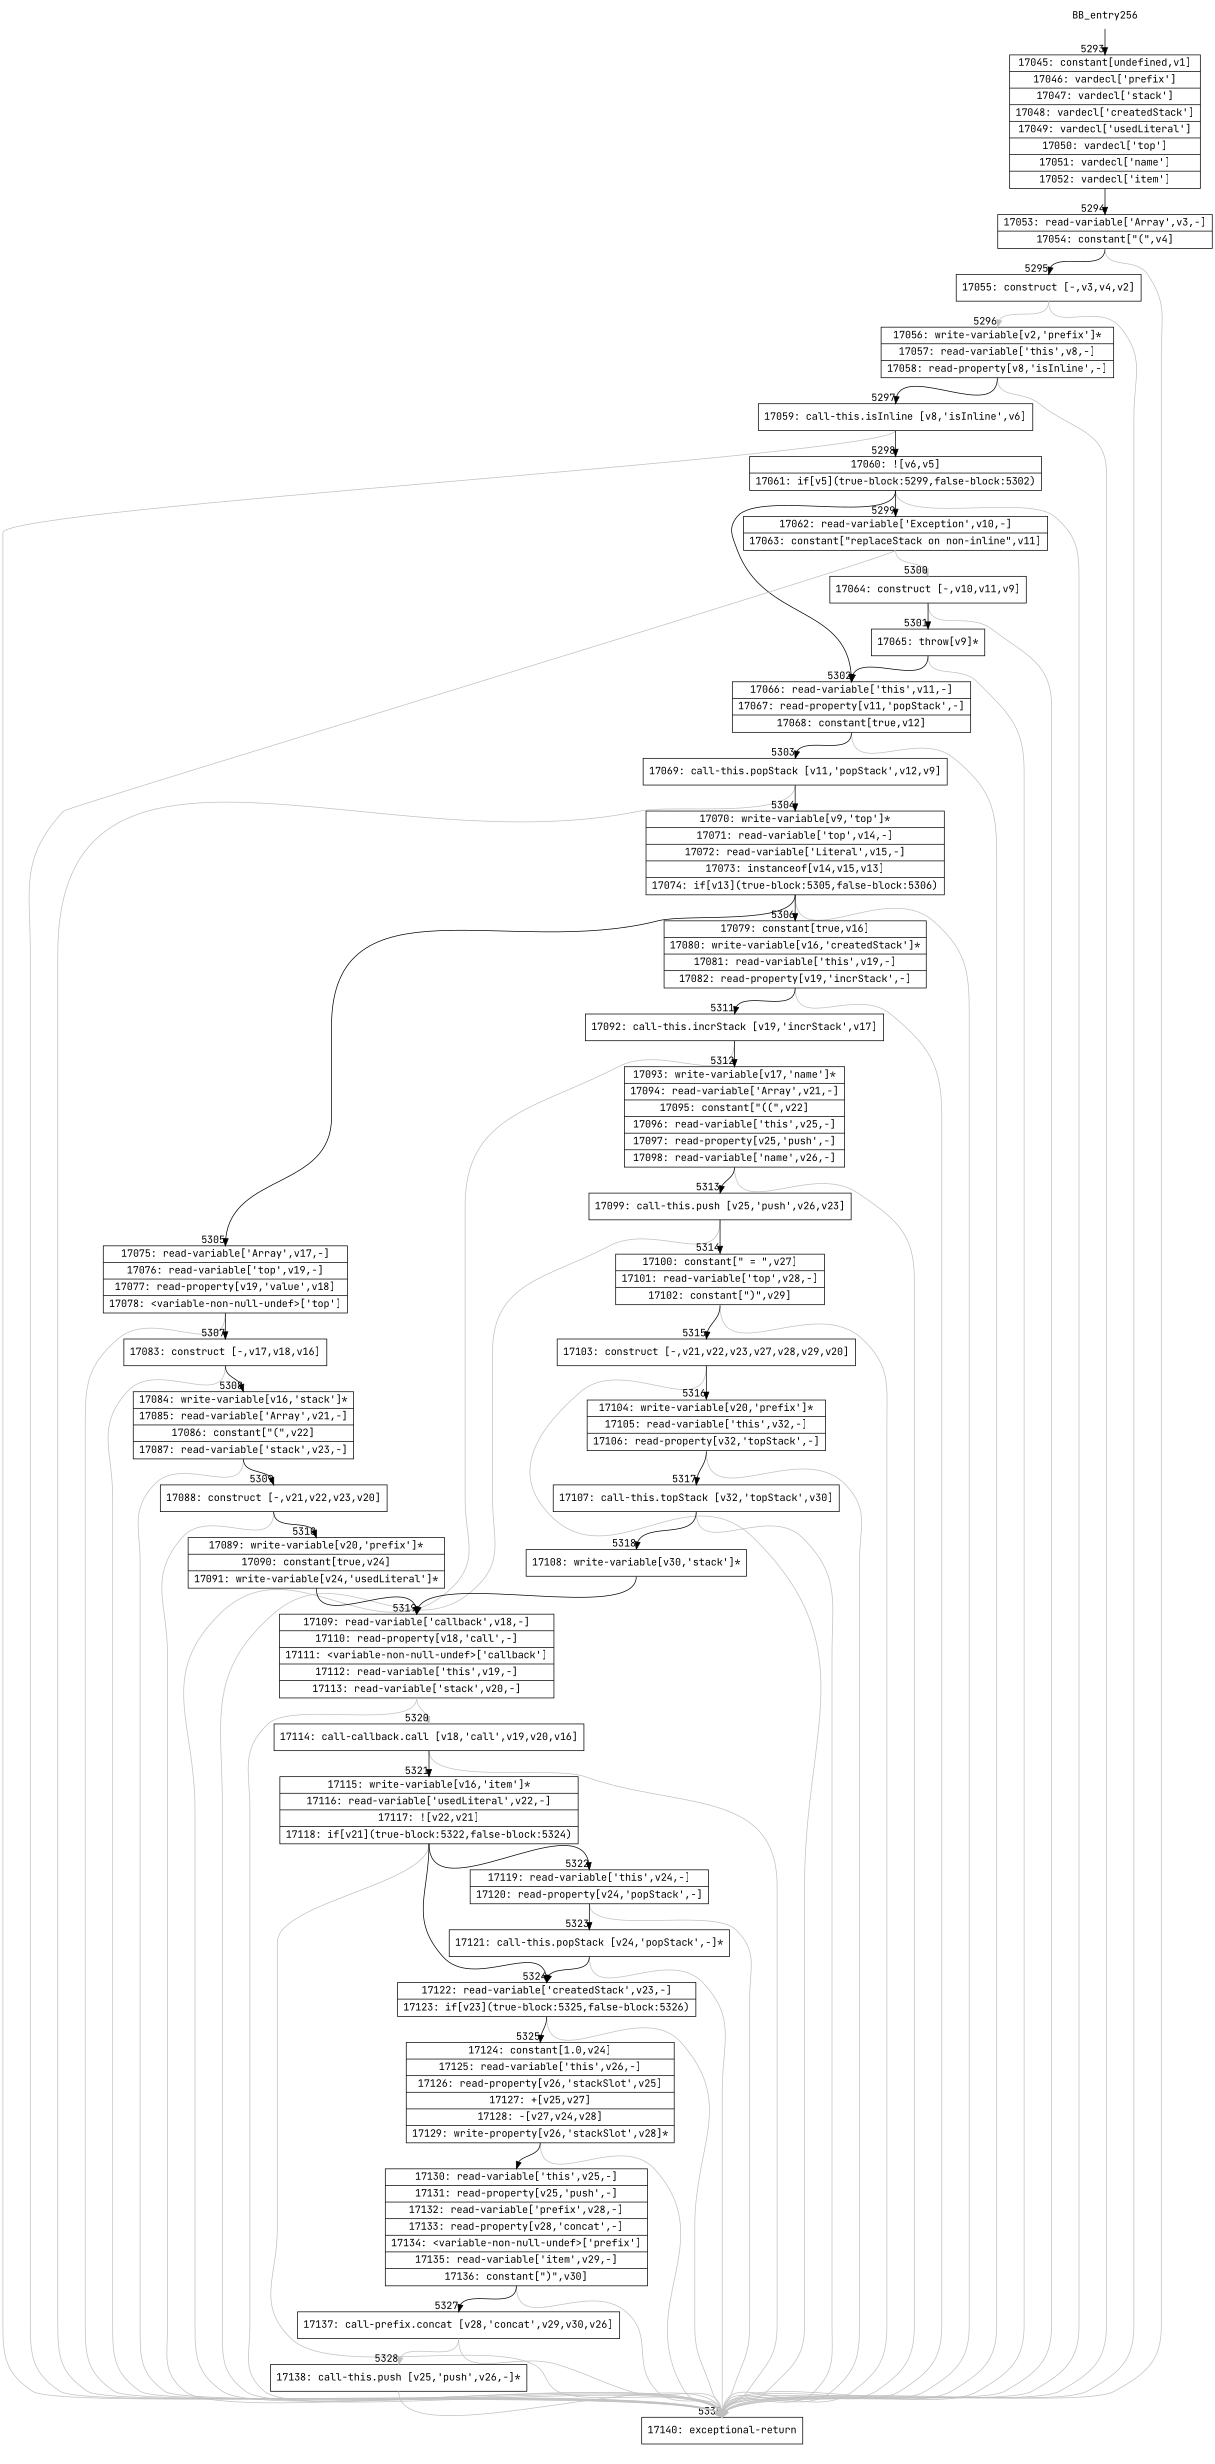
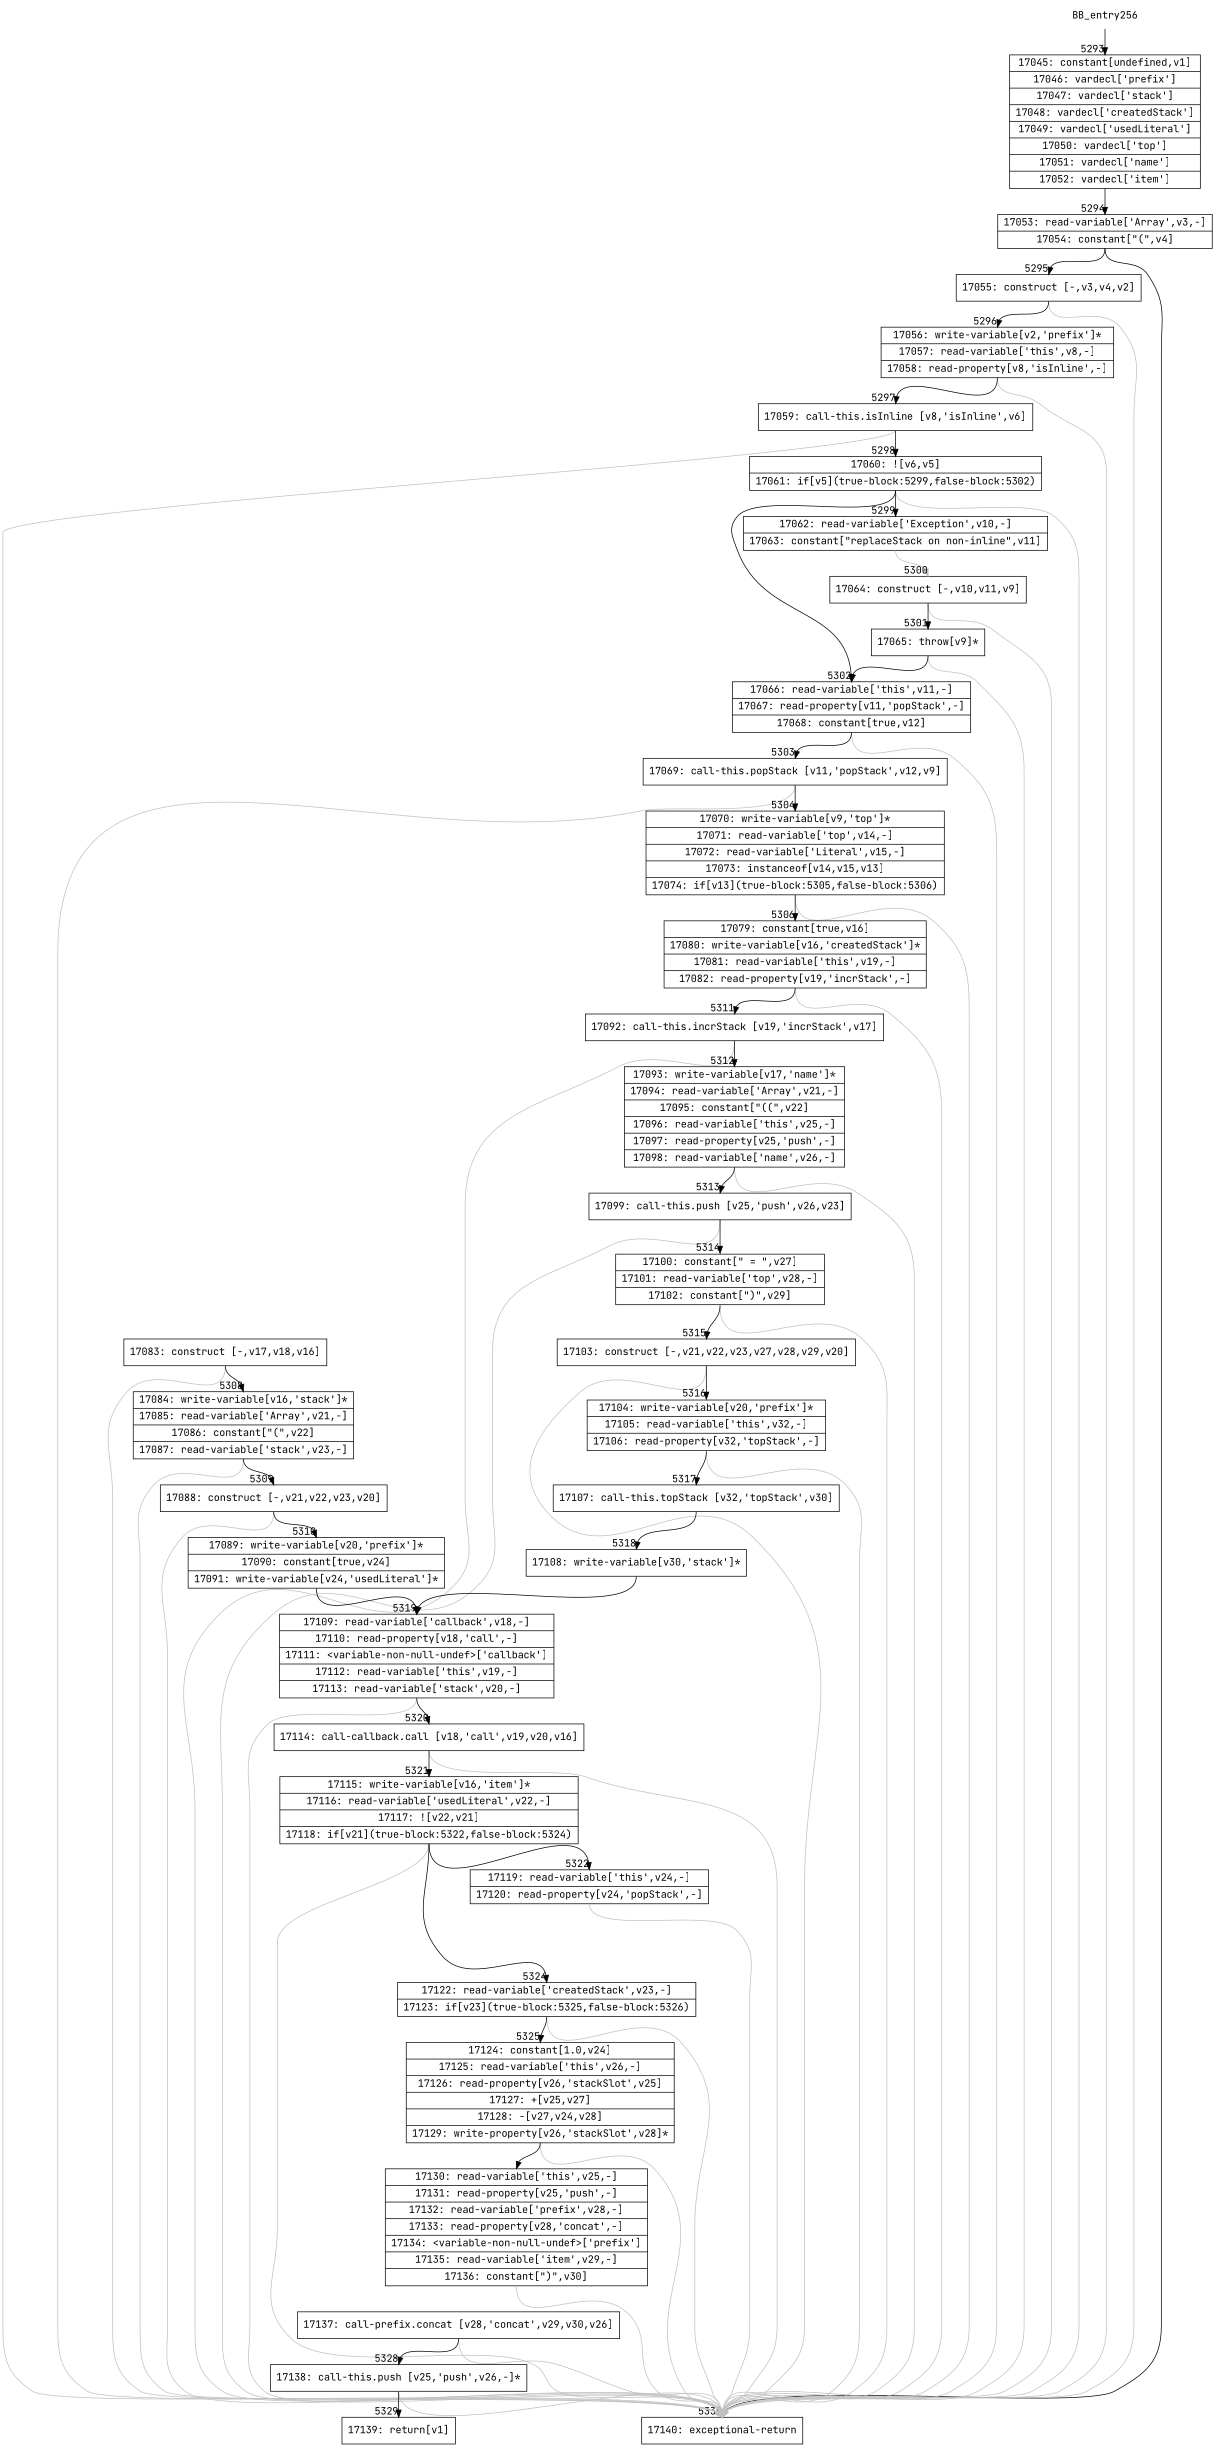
(1027, 314) -> (1027, 314)
(225, 1279) -> none
(30, 1495) -> none
(1161, 1510) -> (1161, 1510)
(420, 1708) -> (420, 1708)
(589, 1943) -> none
(832, 1951) -> none
(491, 2299) -> none
(429, 2352) -> (429, 2352)
none -> (399, 2431)
